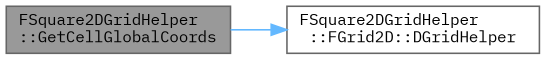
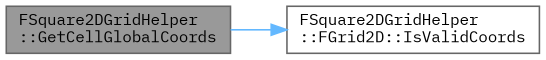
(413, 30) -> (413, 30)
